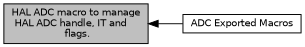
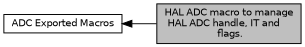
(171, 24) -> (144, 24)
